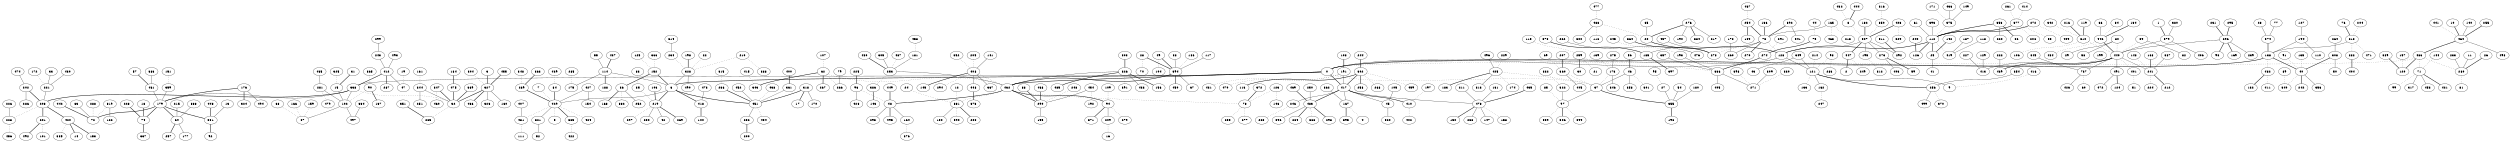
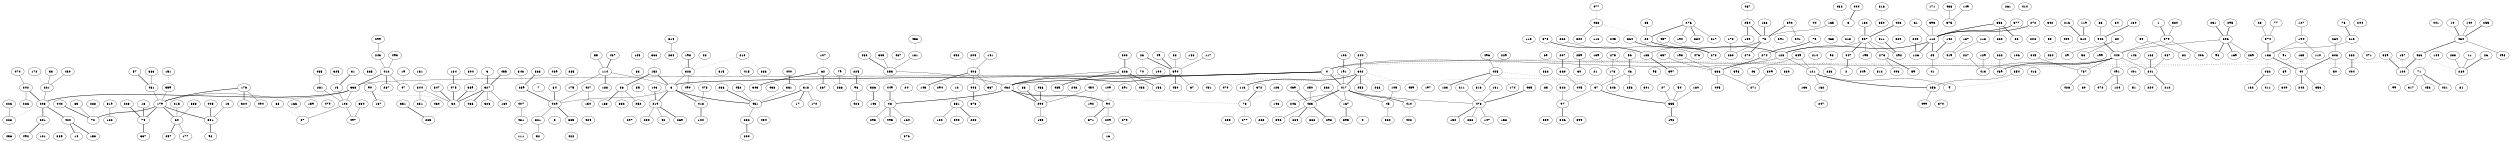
(1658, 61) -> (1658, 61)
